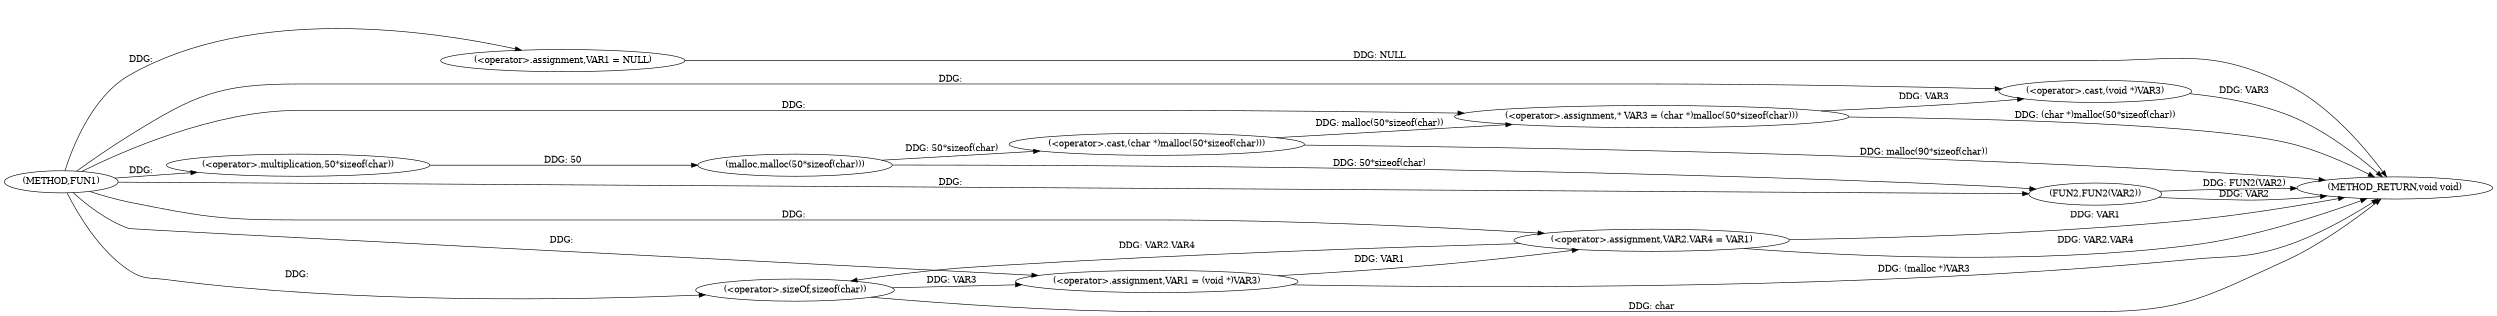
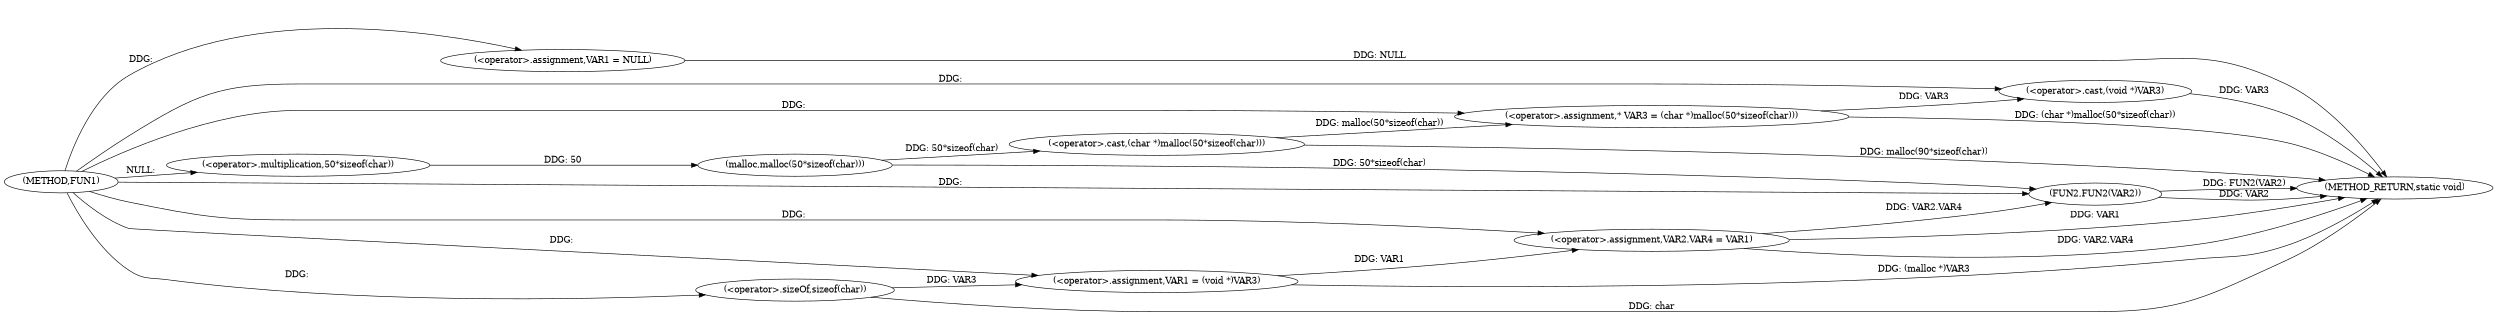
(142, 171) -> (142, 171)
(2395, 188) -> (2395, 188)
(1188, 256) -> (1904, 222)
